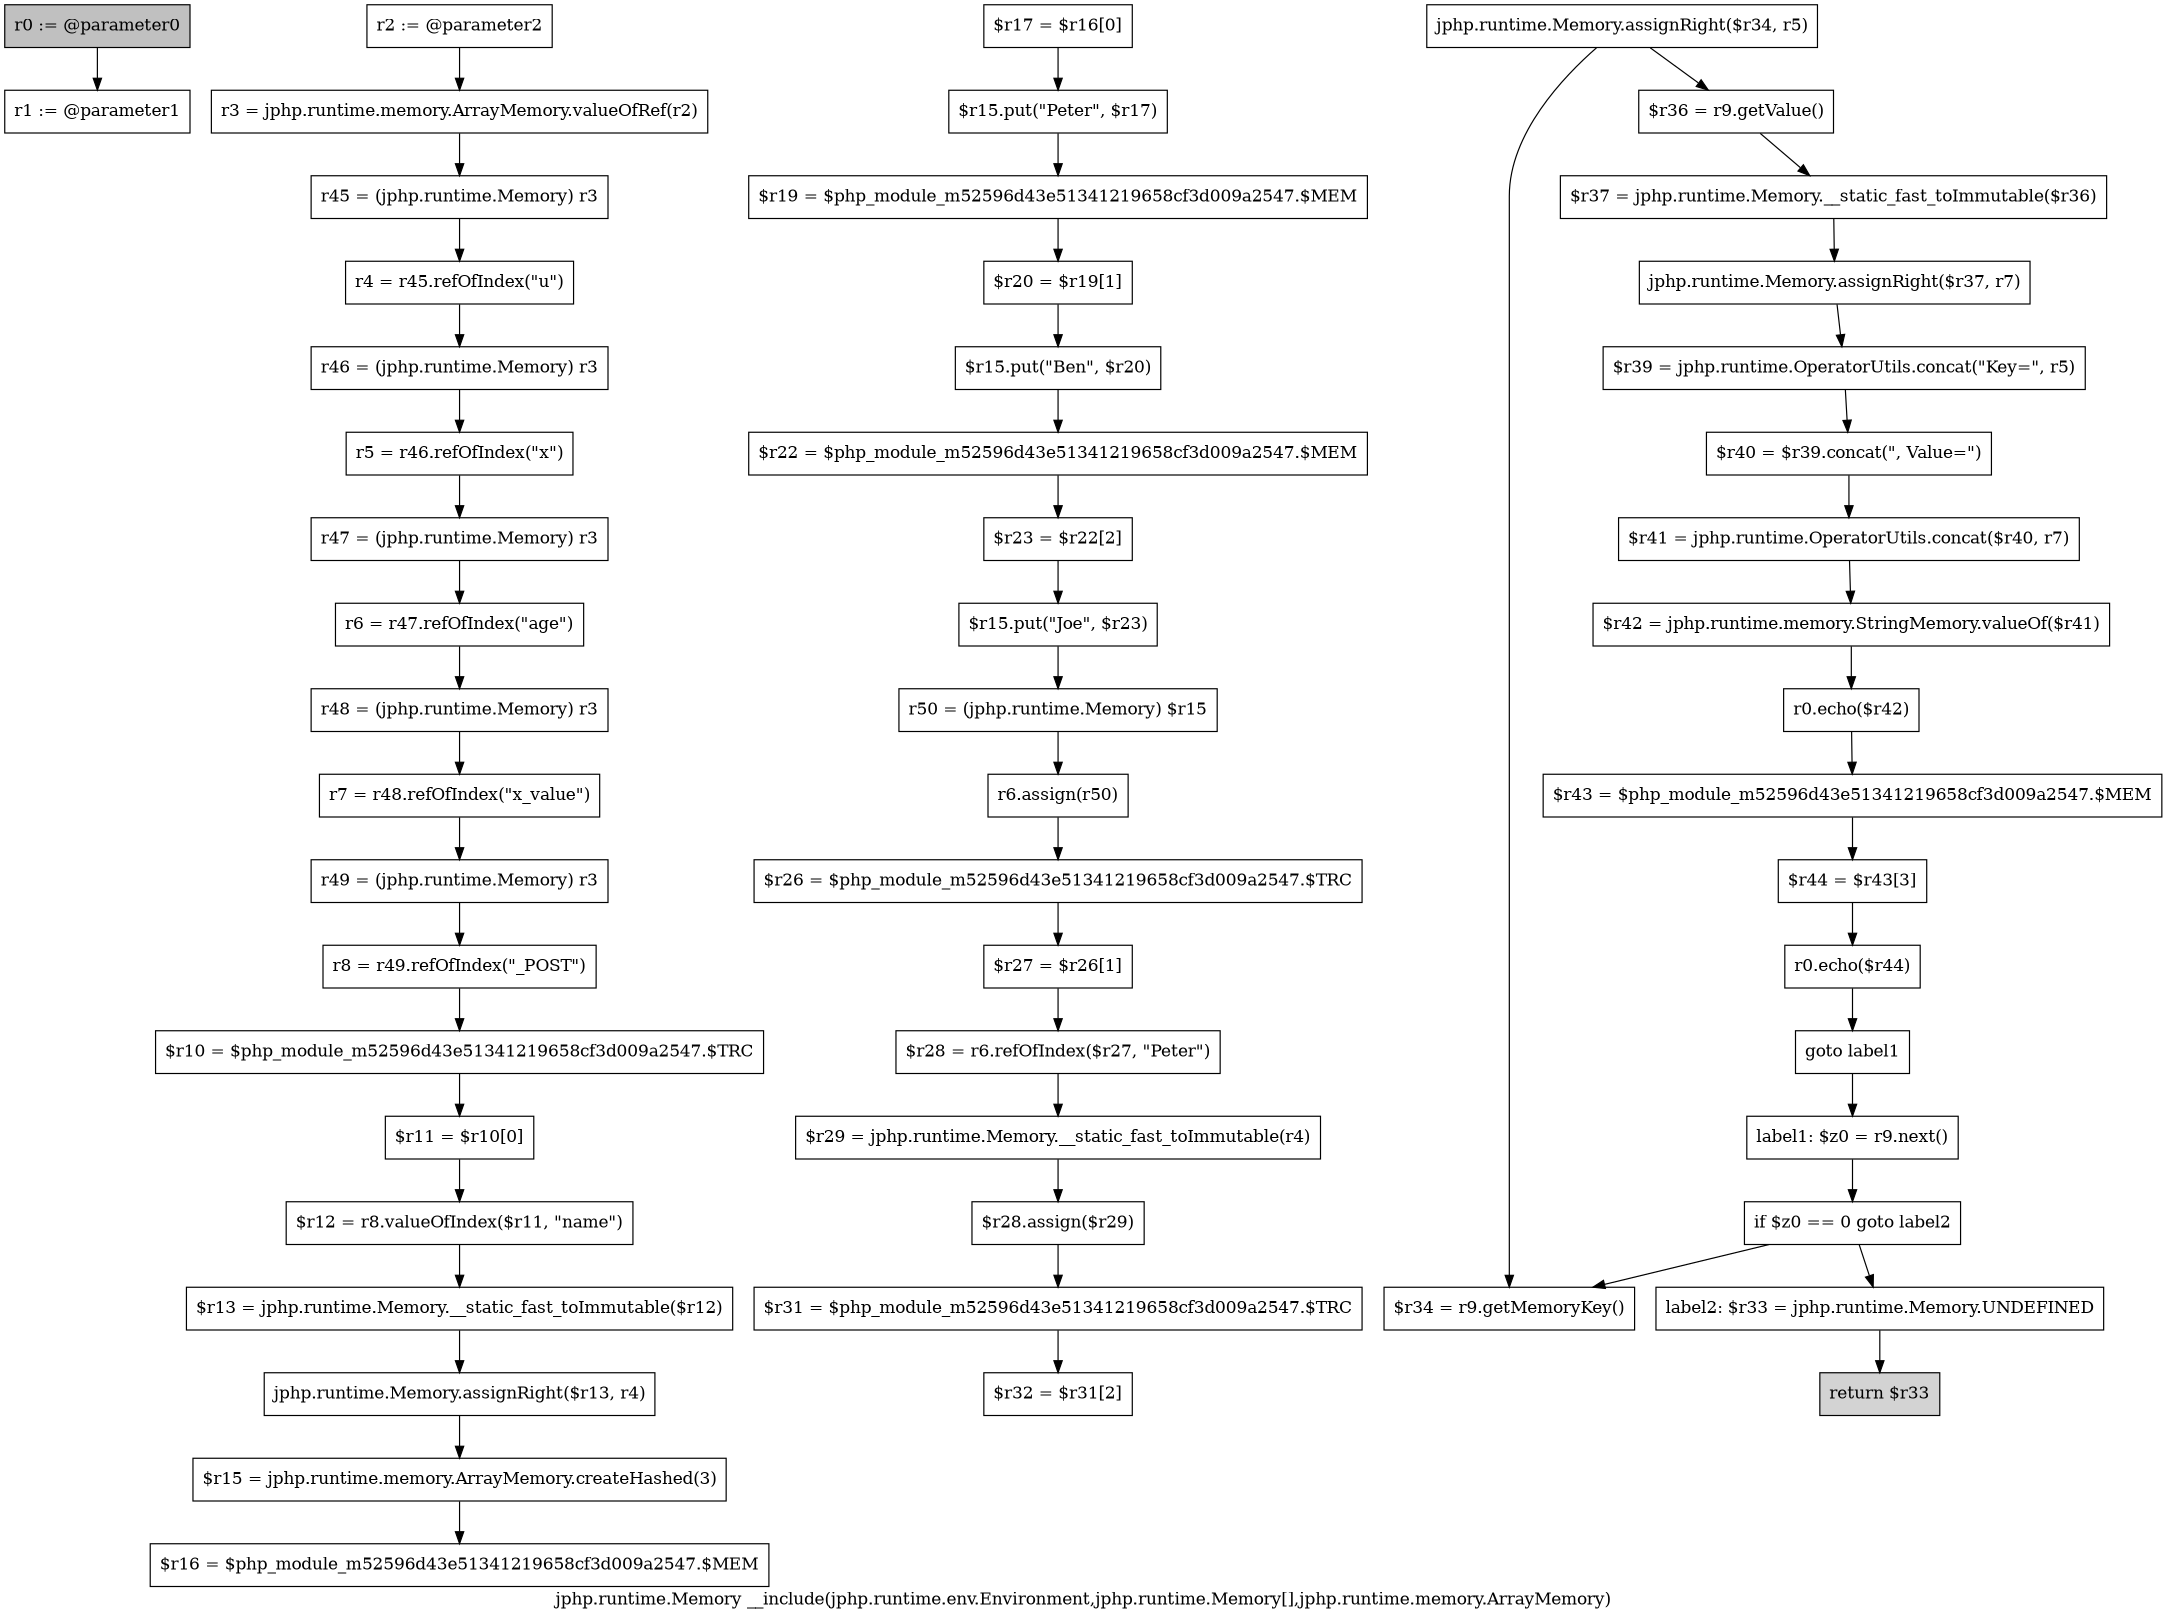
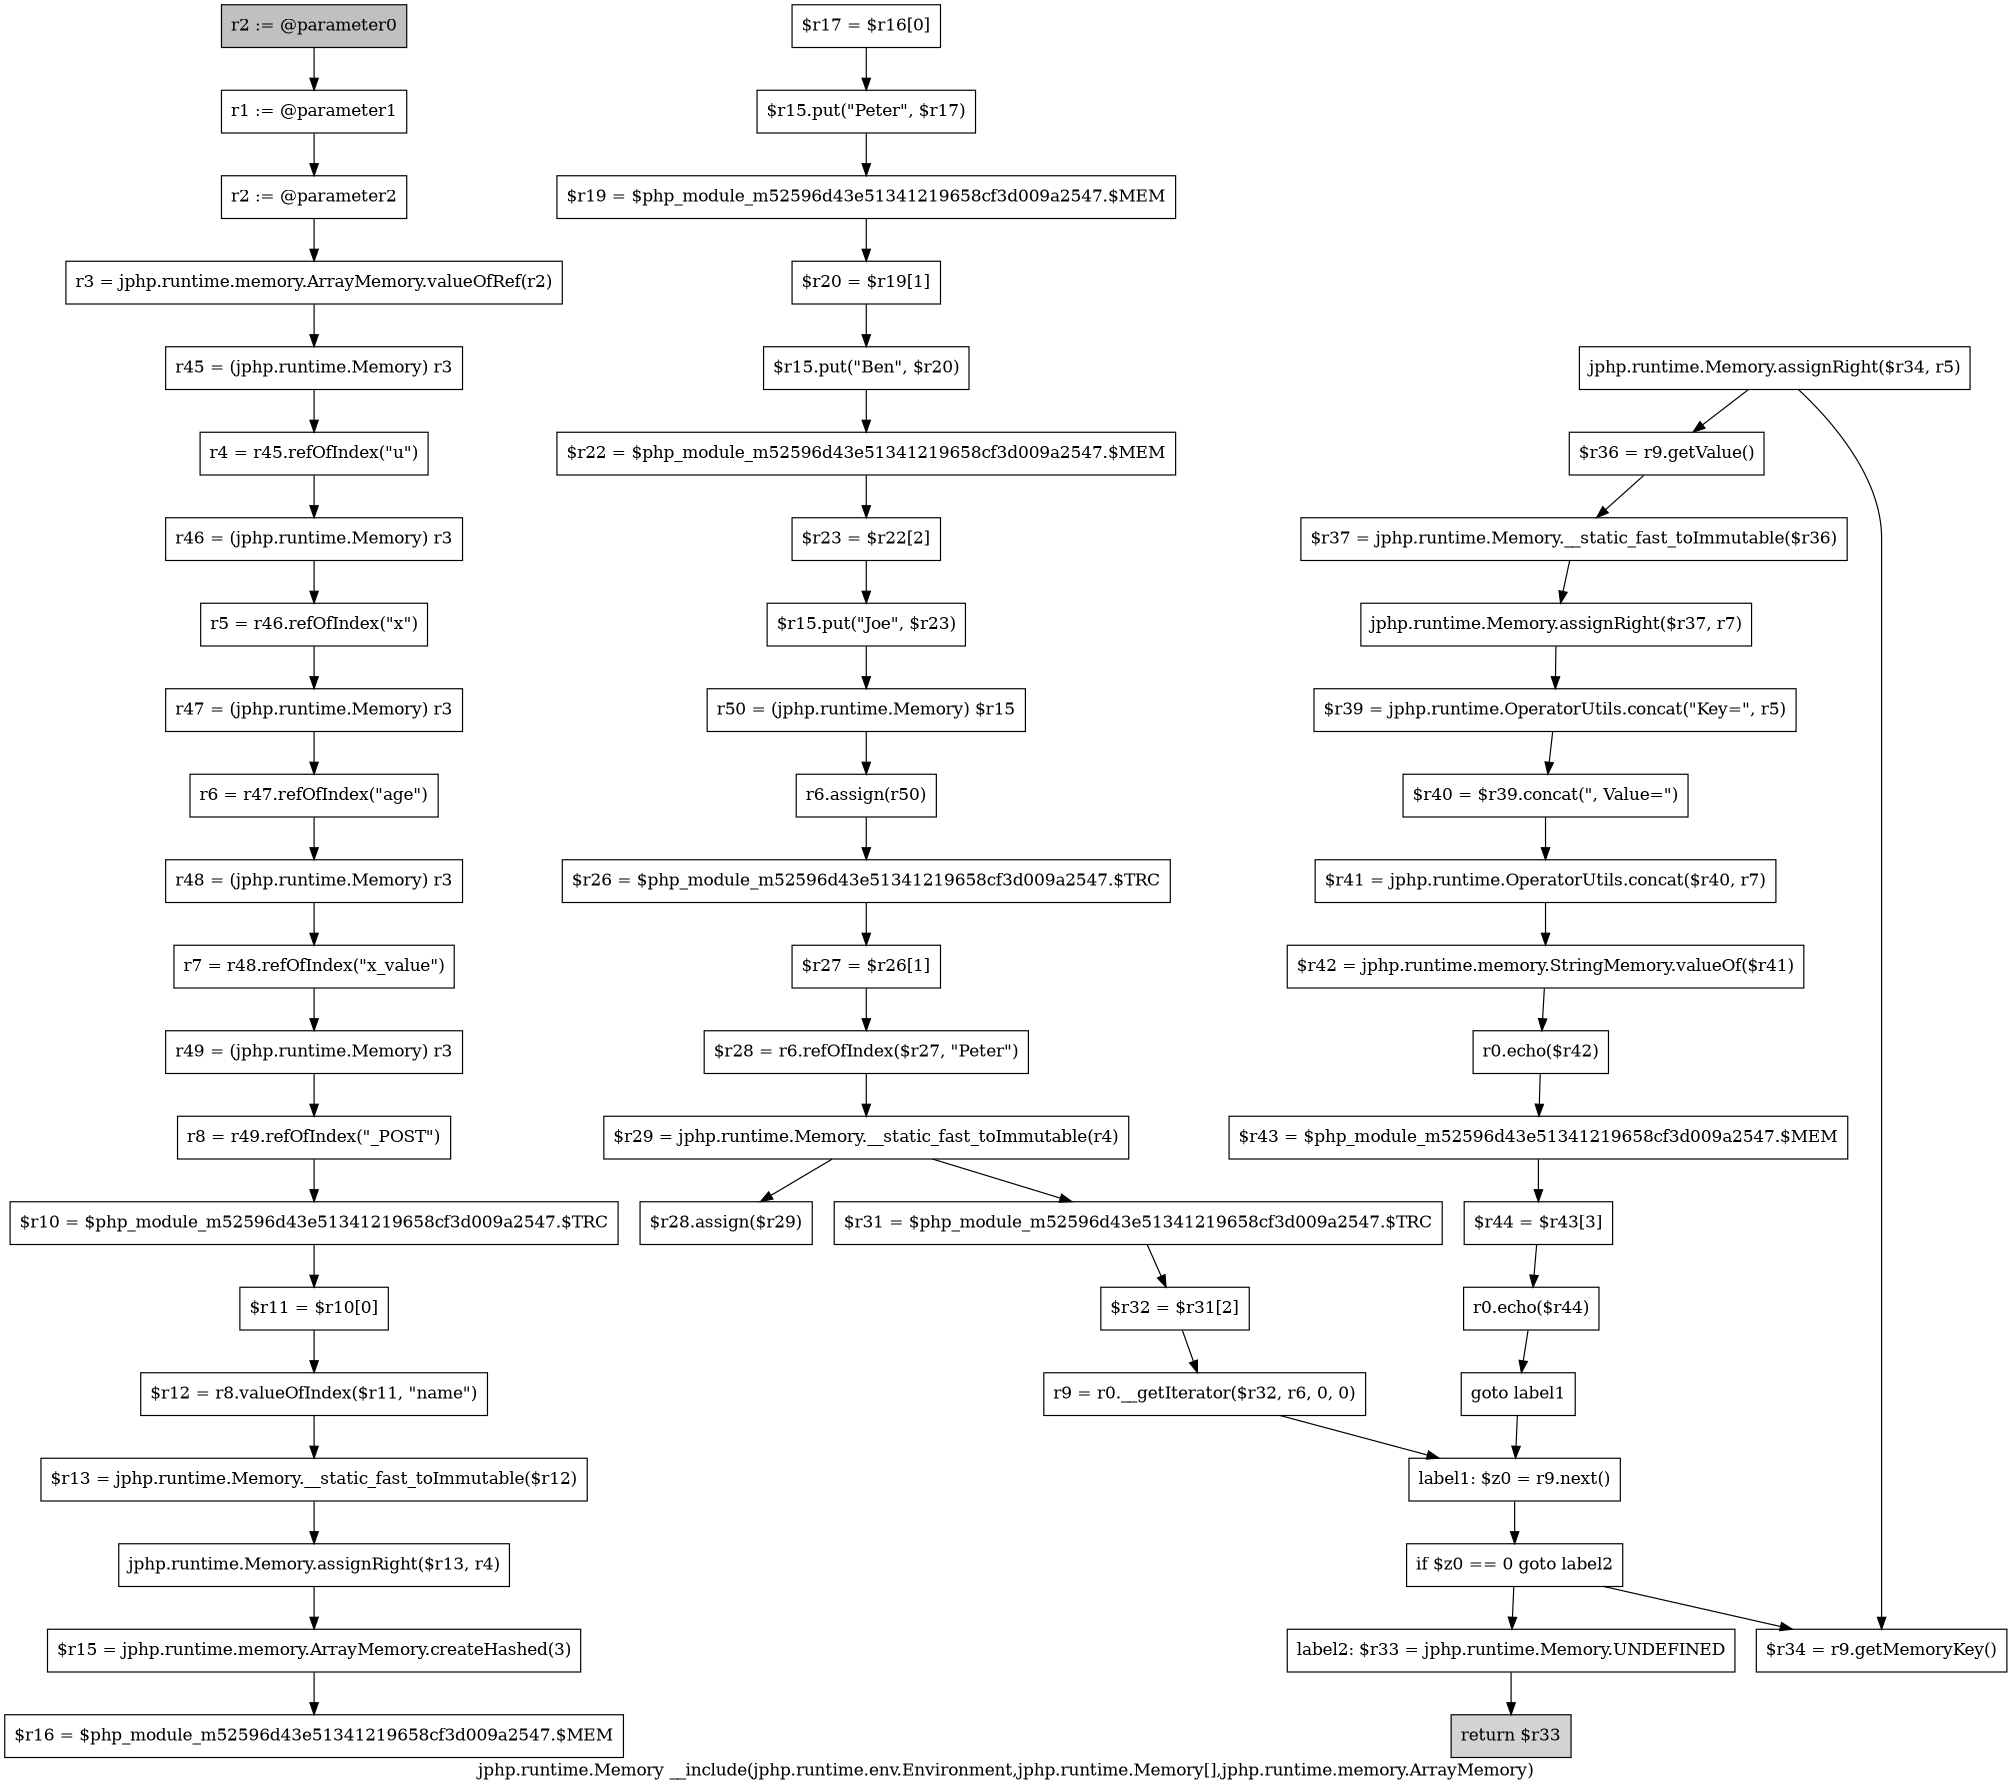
(97, 26) -> (314, 26)
none -> (314, 149)
(1058, 1260) -> (996, 1179)
none -> (1205, 1394)
